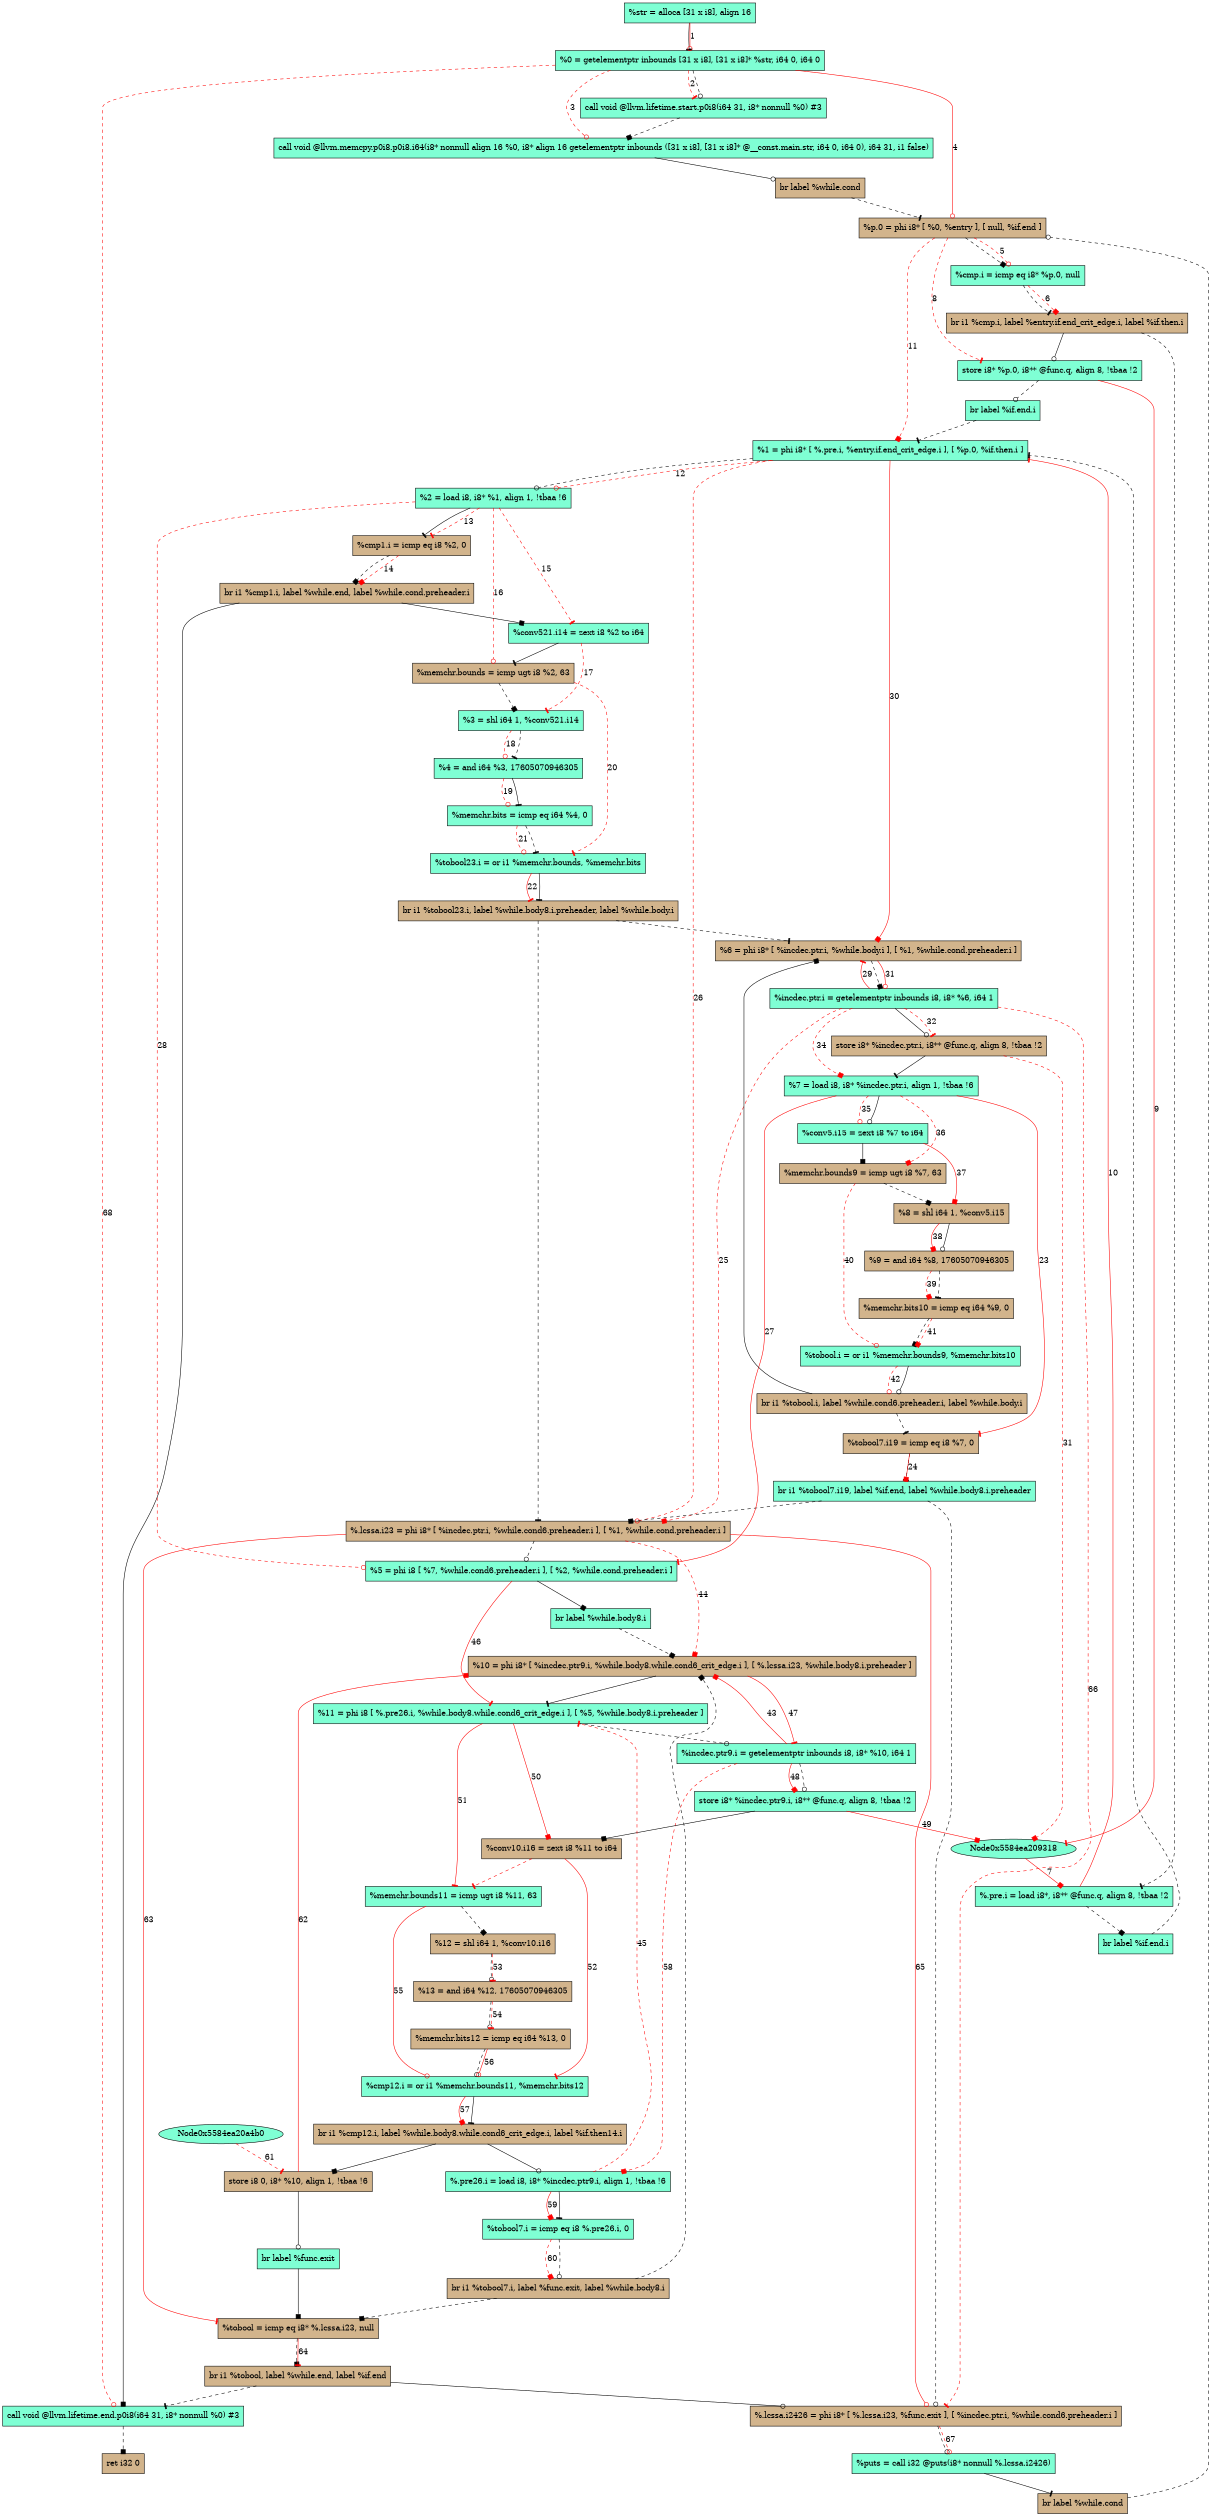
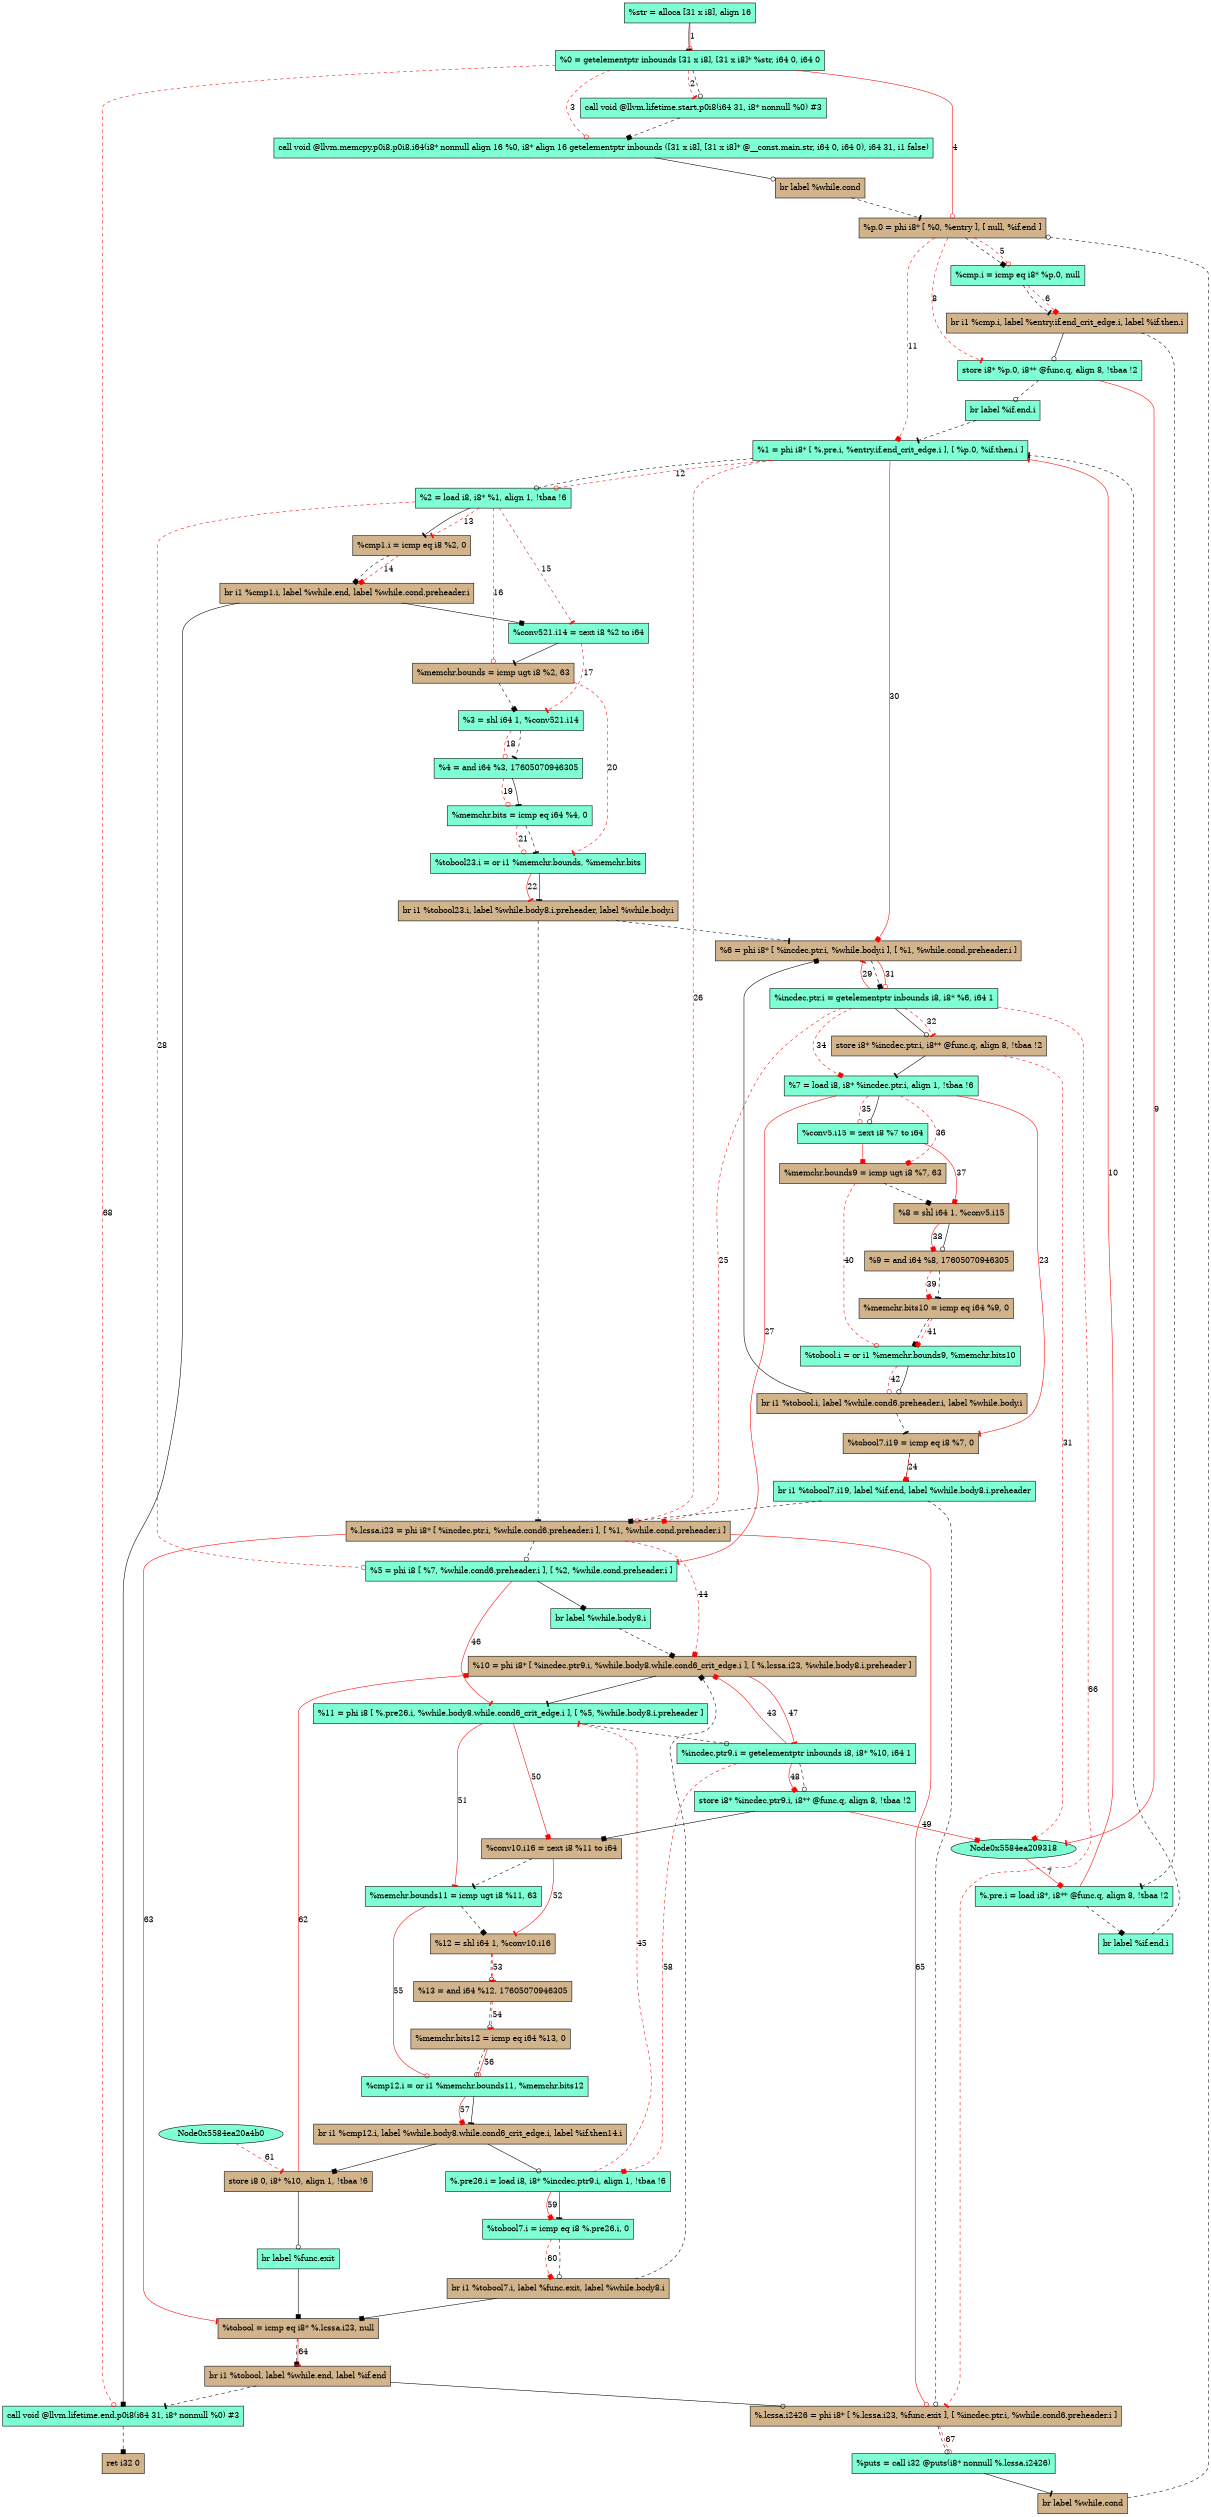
(863, 1151) -> (863, 1151)
(504, 1872) -> (504, 1872)
(587, 1970) -> (548, 1902)
(431, 2308) -> (431, 2308)
